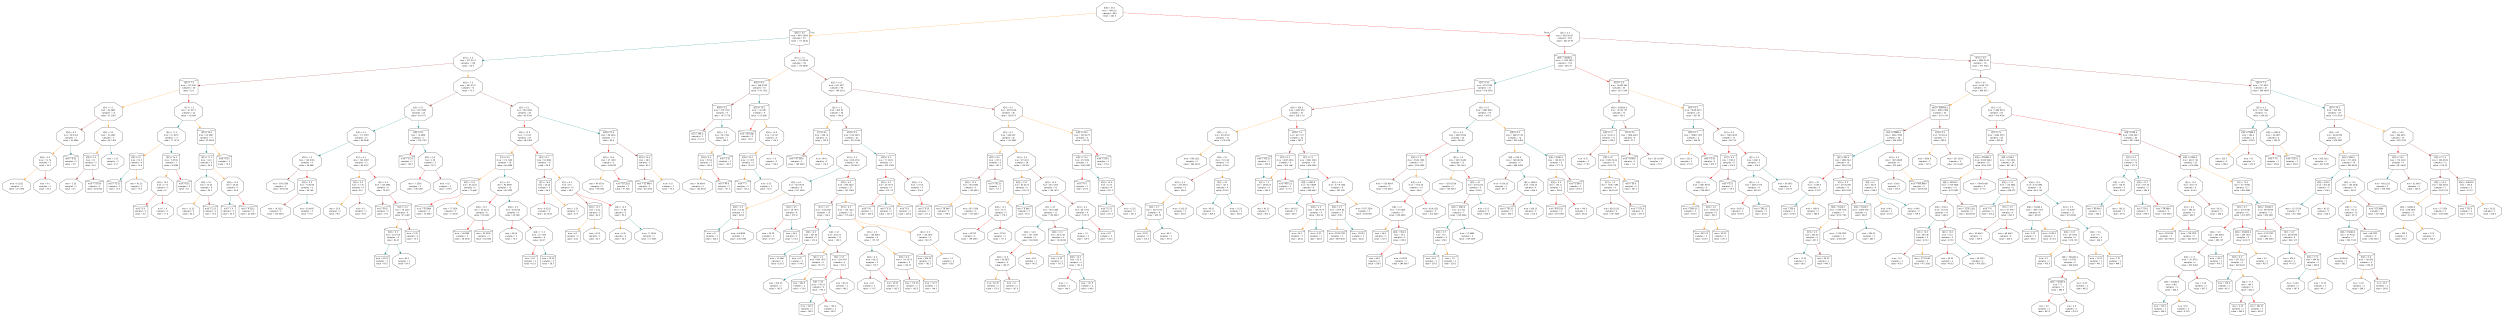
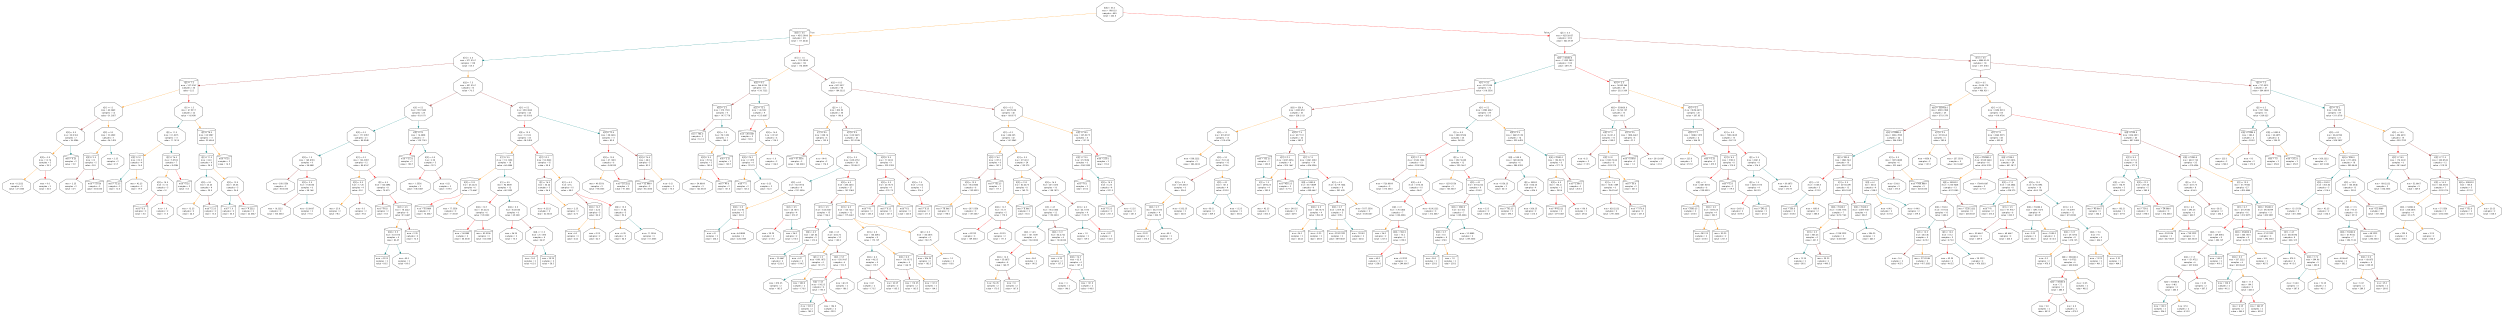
(1022, 186) -> (1022, 186)
